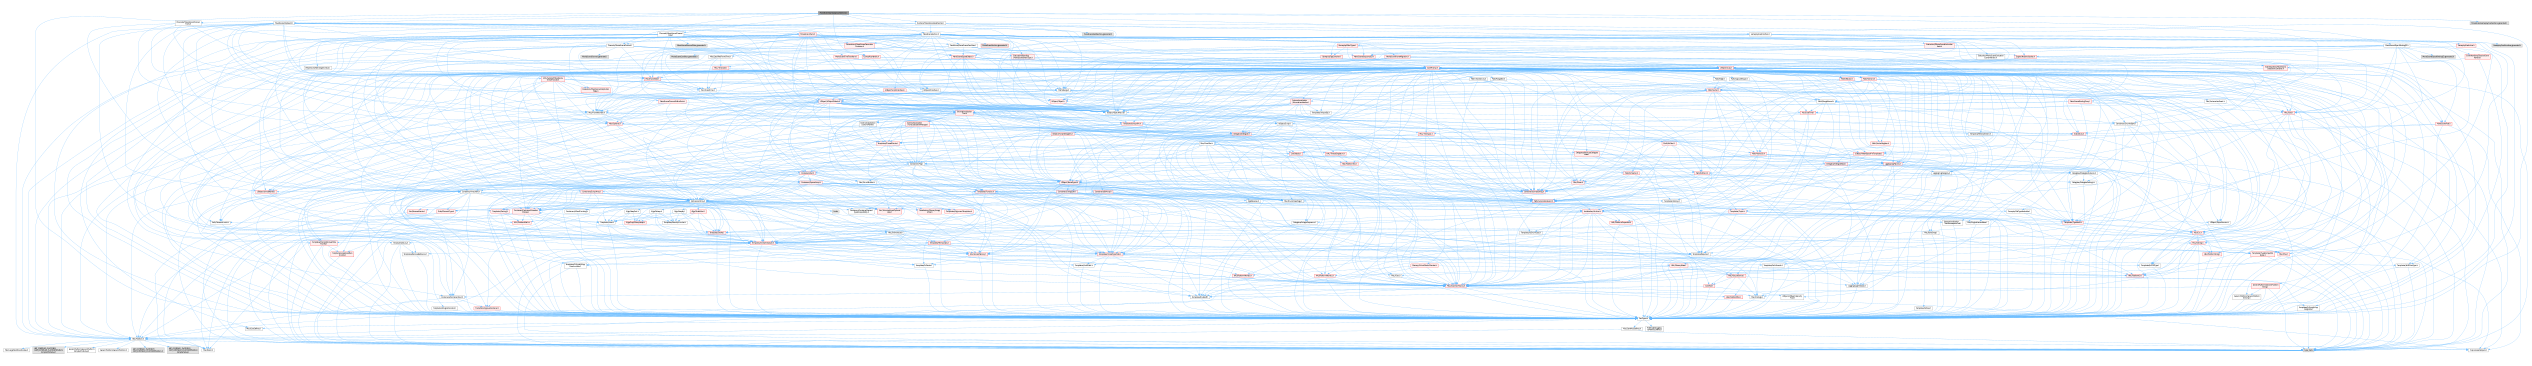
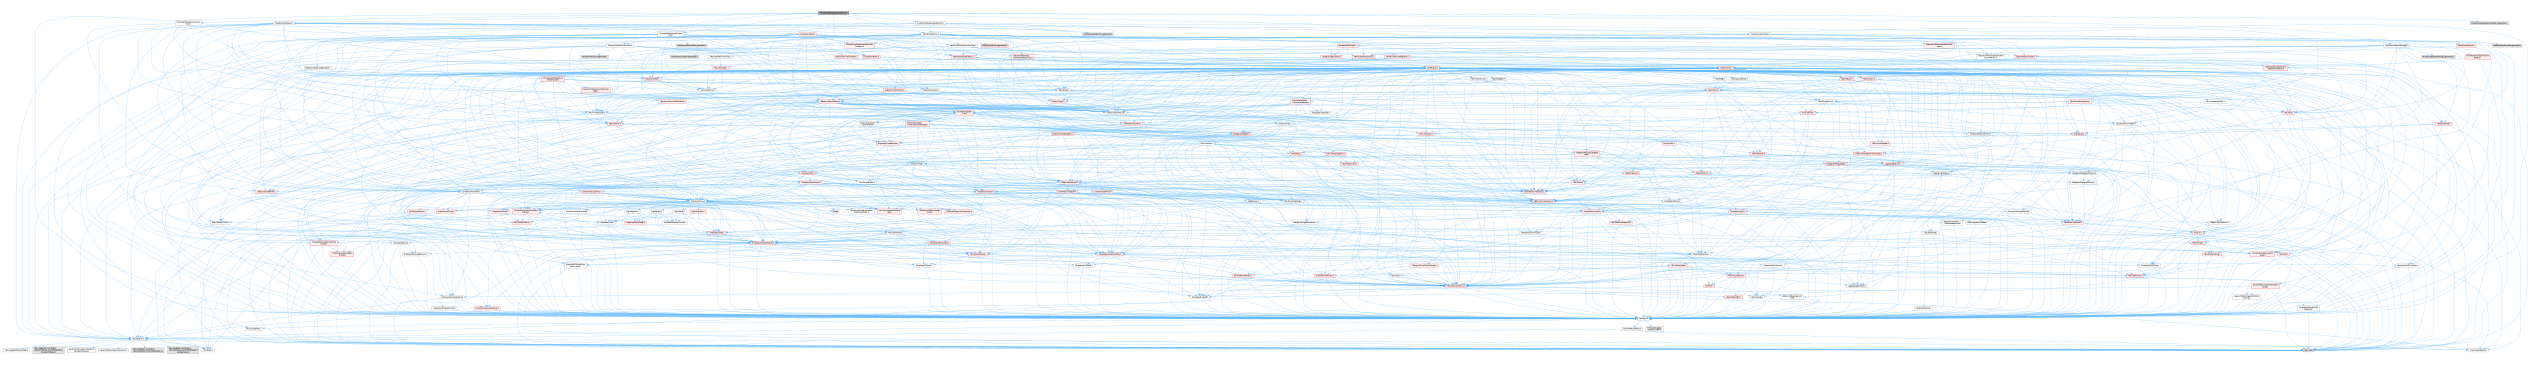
(898, 217) -> (821, 195)
